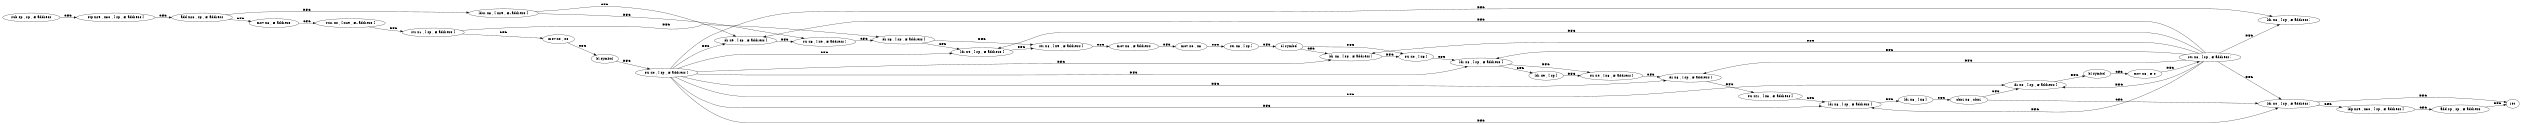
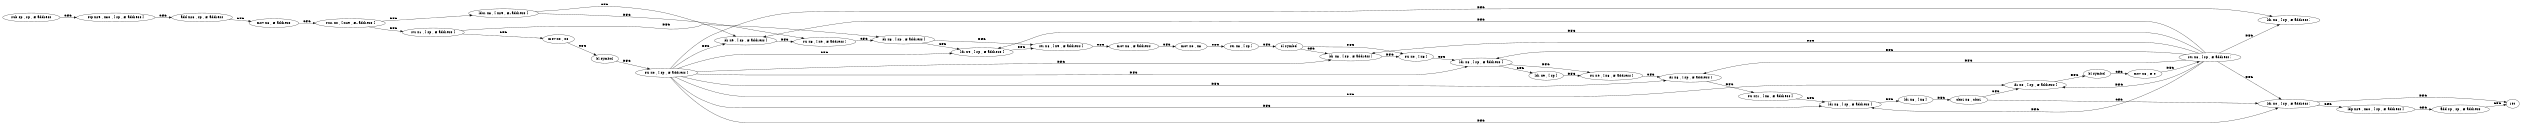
(346, 12) -> (426, 18)
(1942, 98) -> (1942, 98)
(2498, 103) -> (2498, 103)
